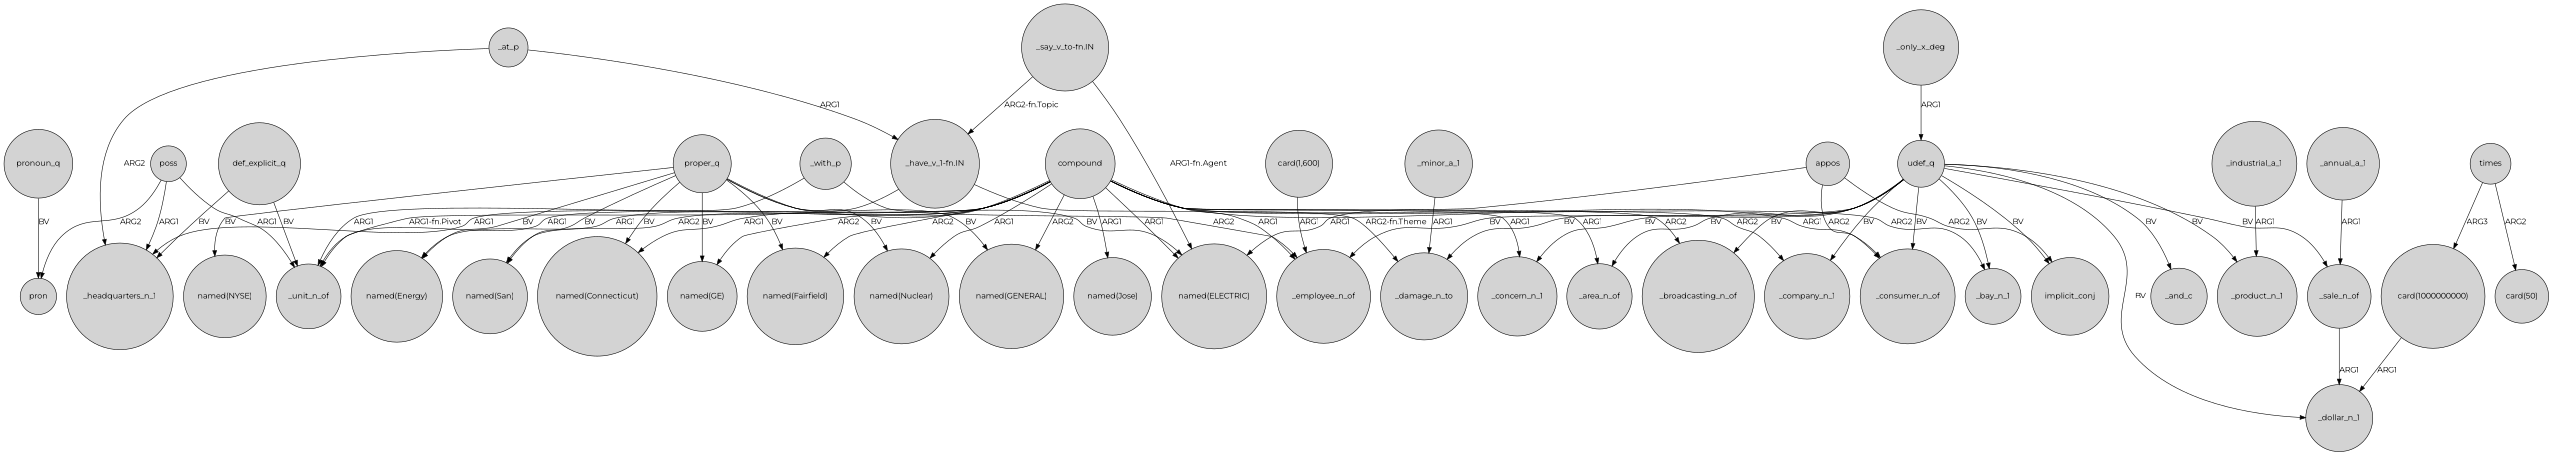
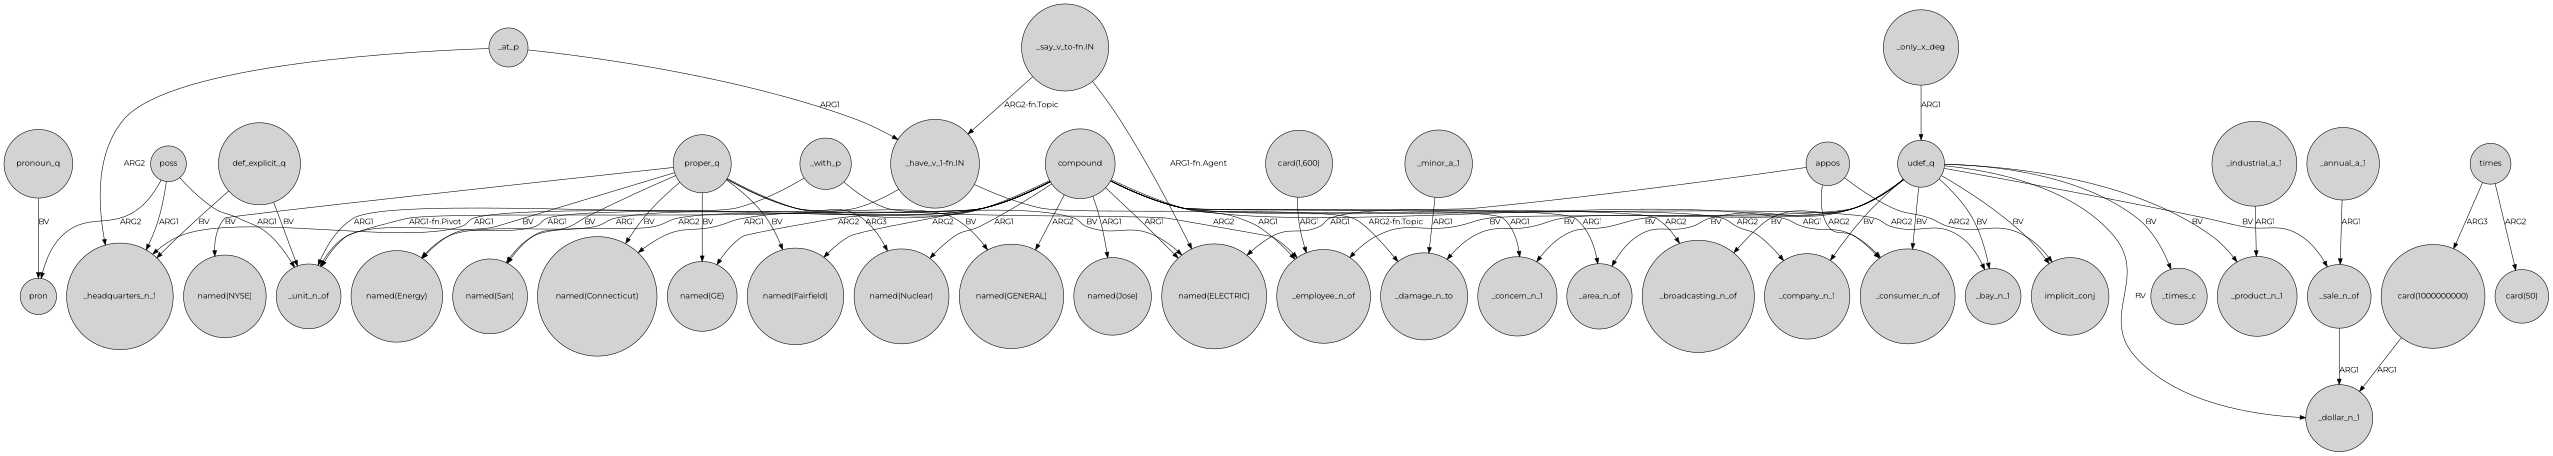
(876, 222) -> (876, 222)
(1396, 222) -> (1396, 222)
(2179, 296) -> (2179, 296)
